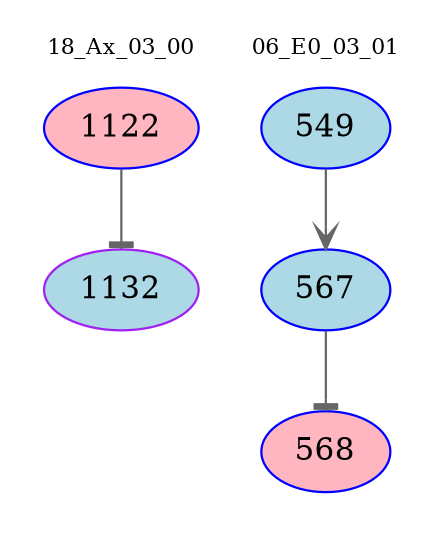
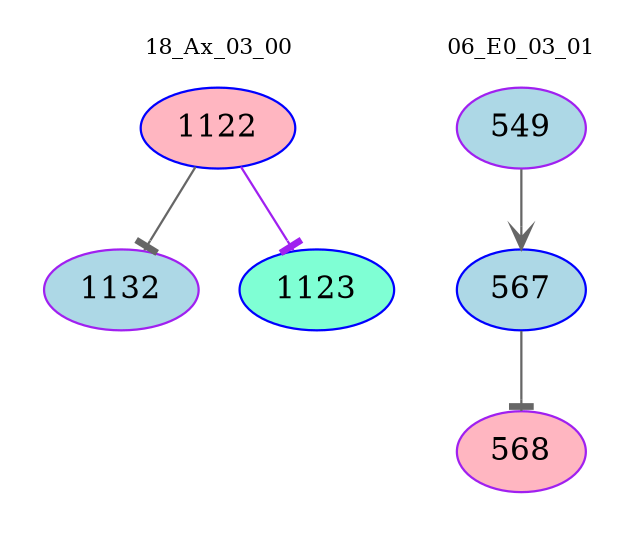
(326, 128) -> (521, 128)
none -> (317, 290)
(326, 452) -> (521, 452)
